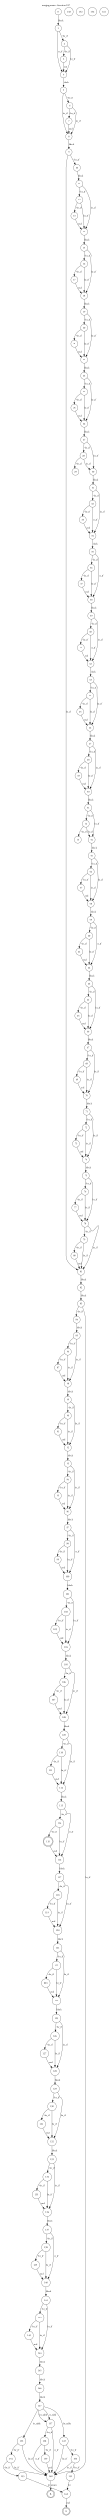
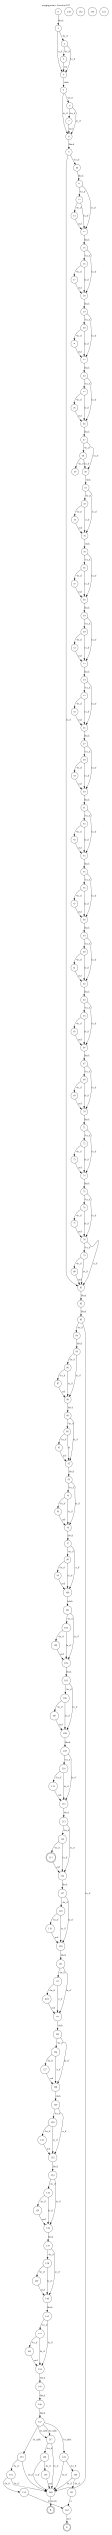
none -> (77, 848)
(70, 1432) -> (69, 1448)
